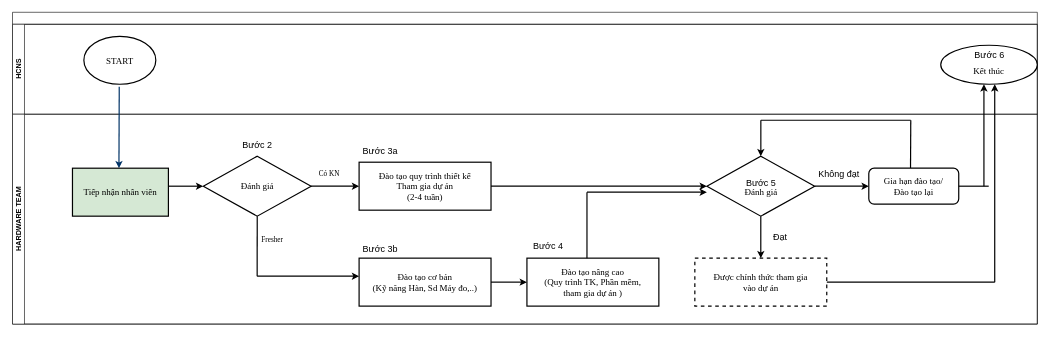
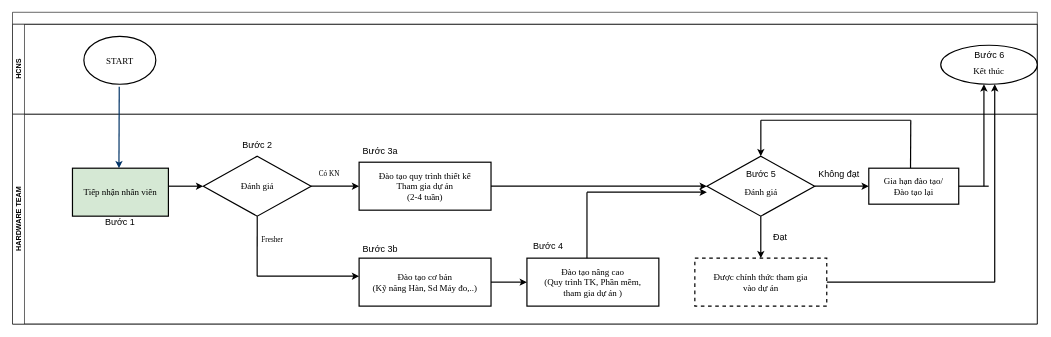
(761, 183) -> (761, 174)
(914, 186) -> (914, 186)
none -> (120, 222)
